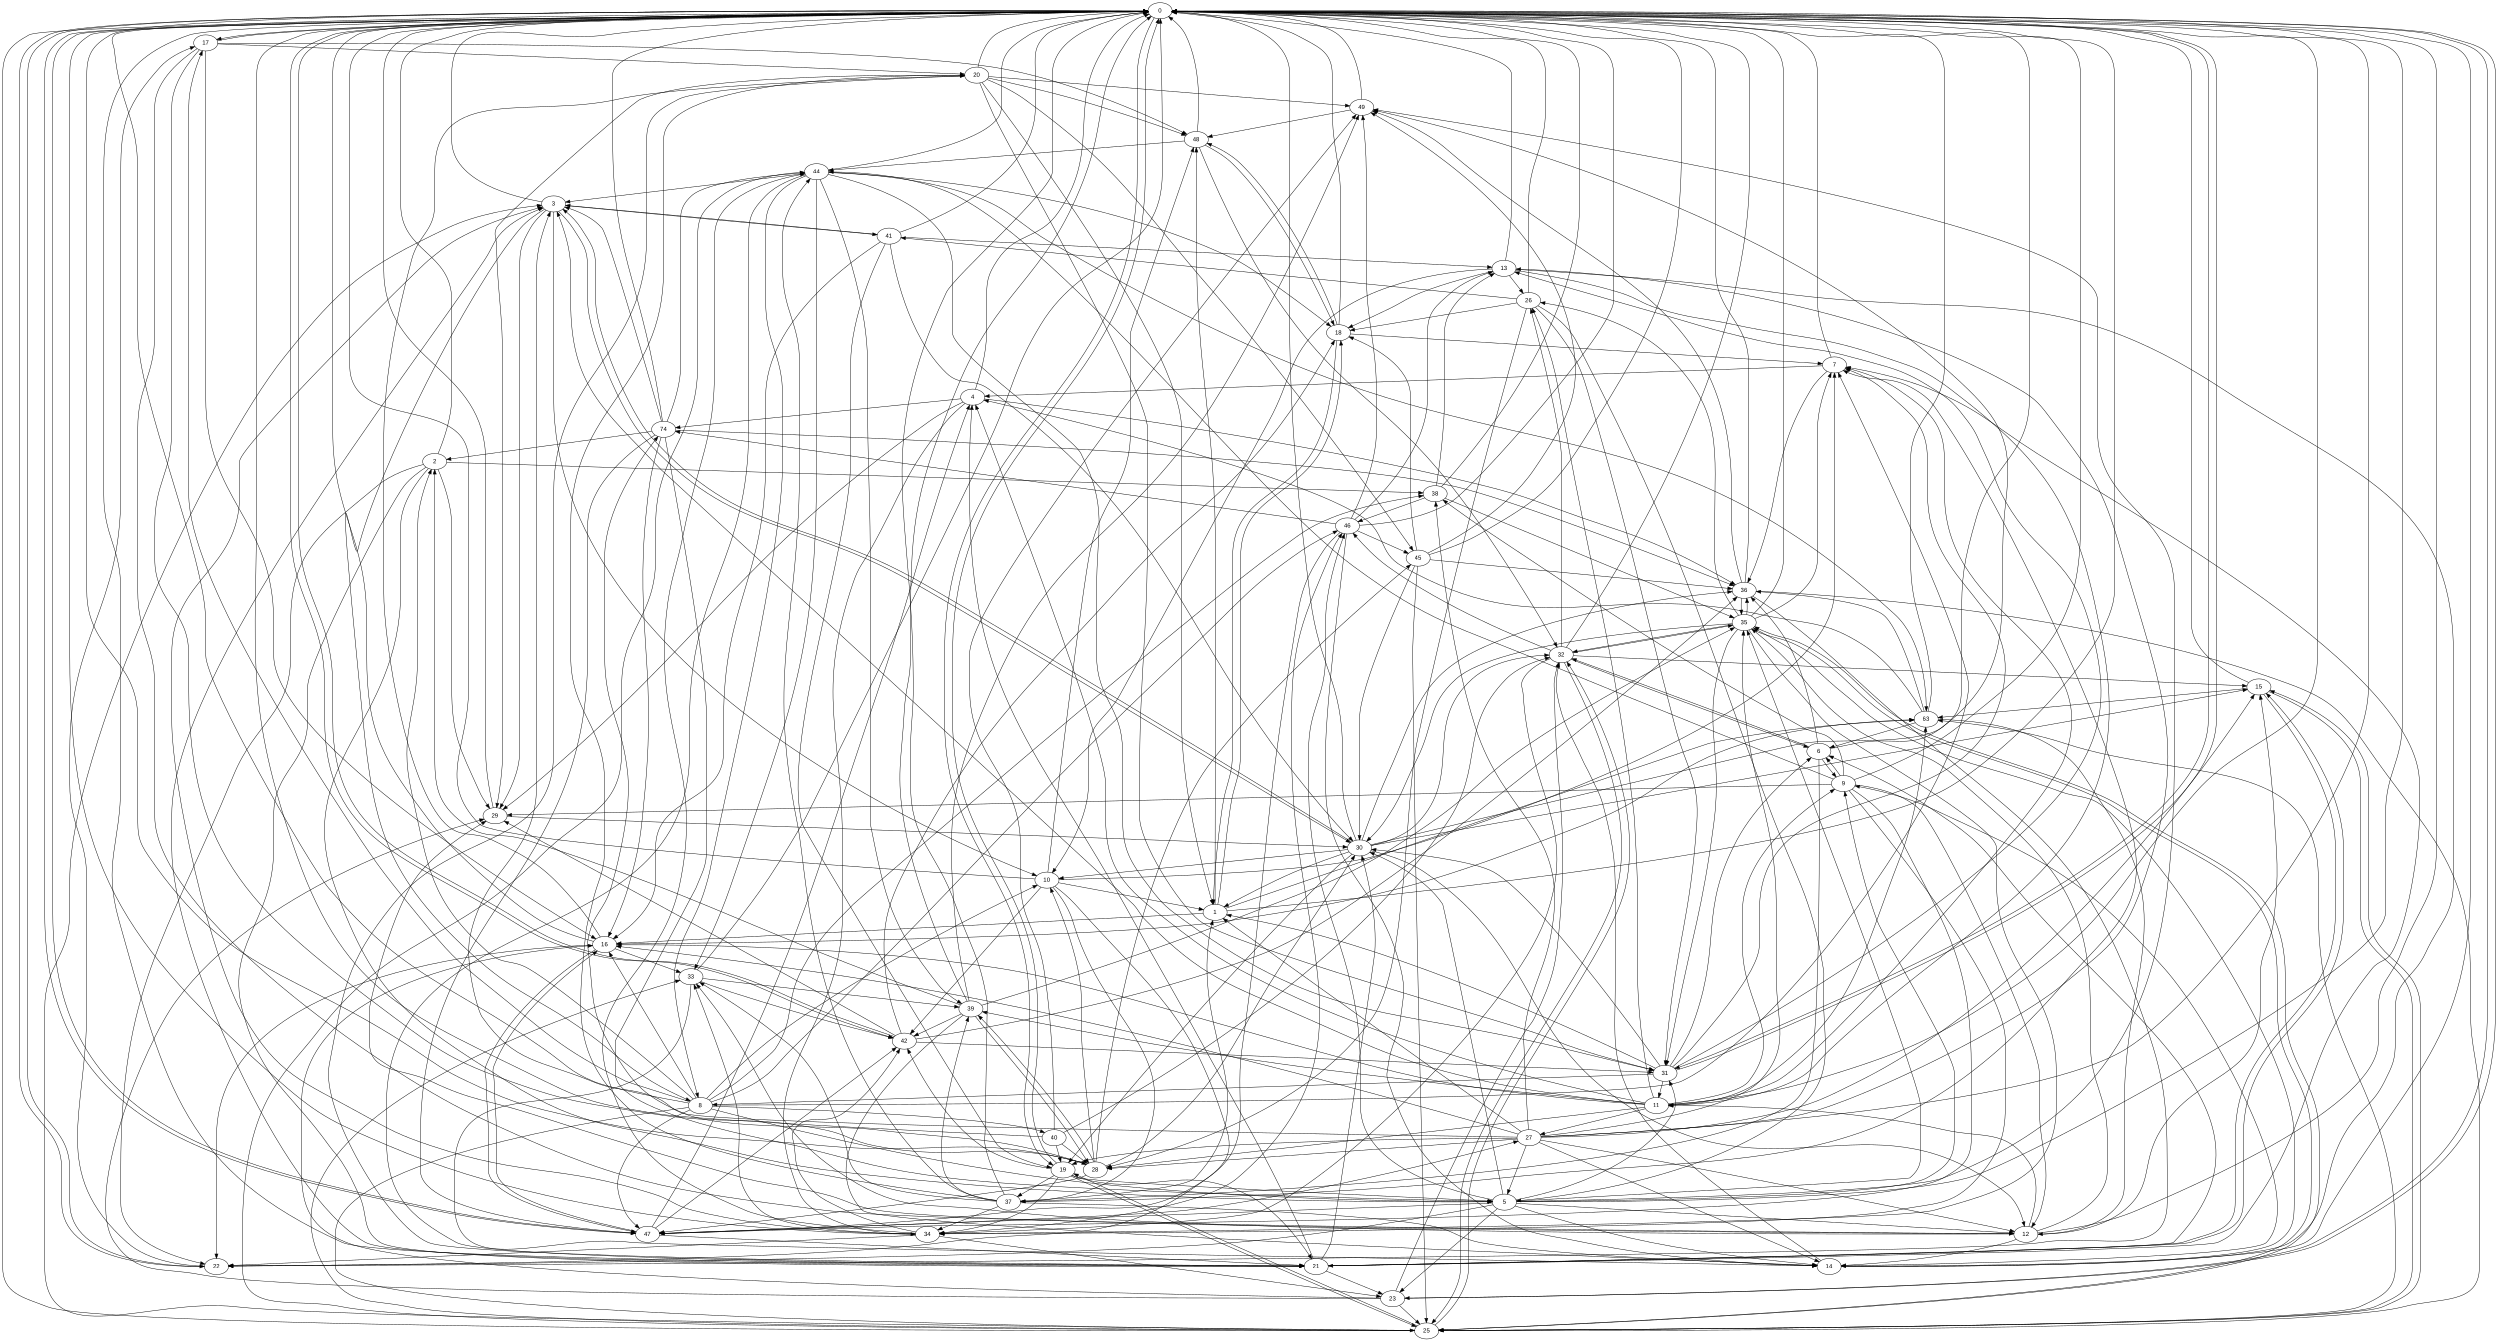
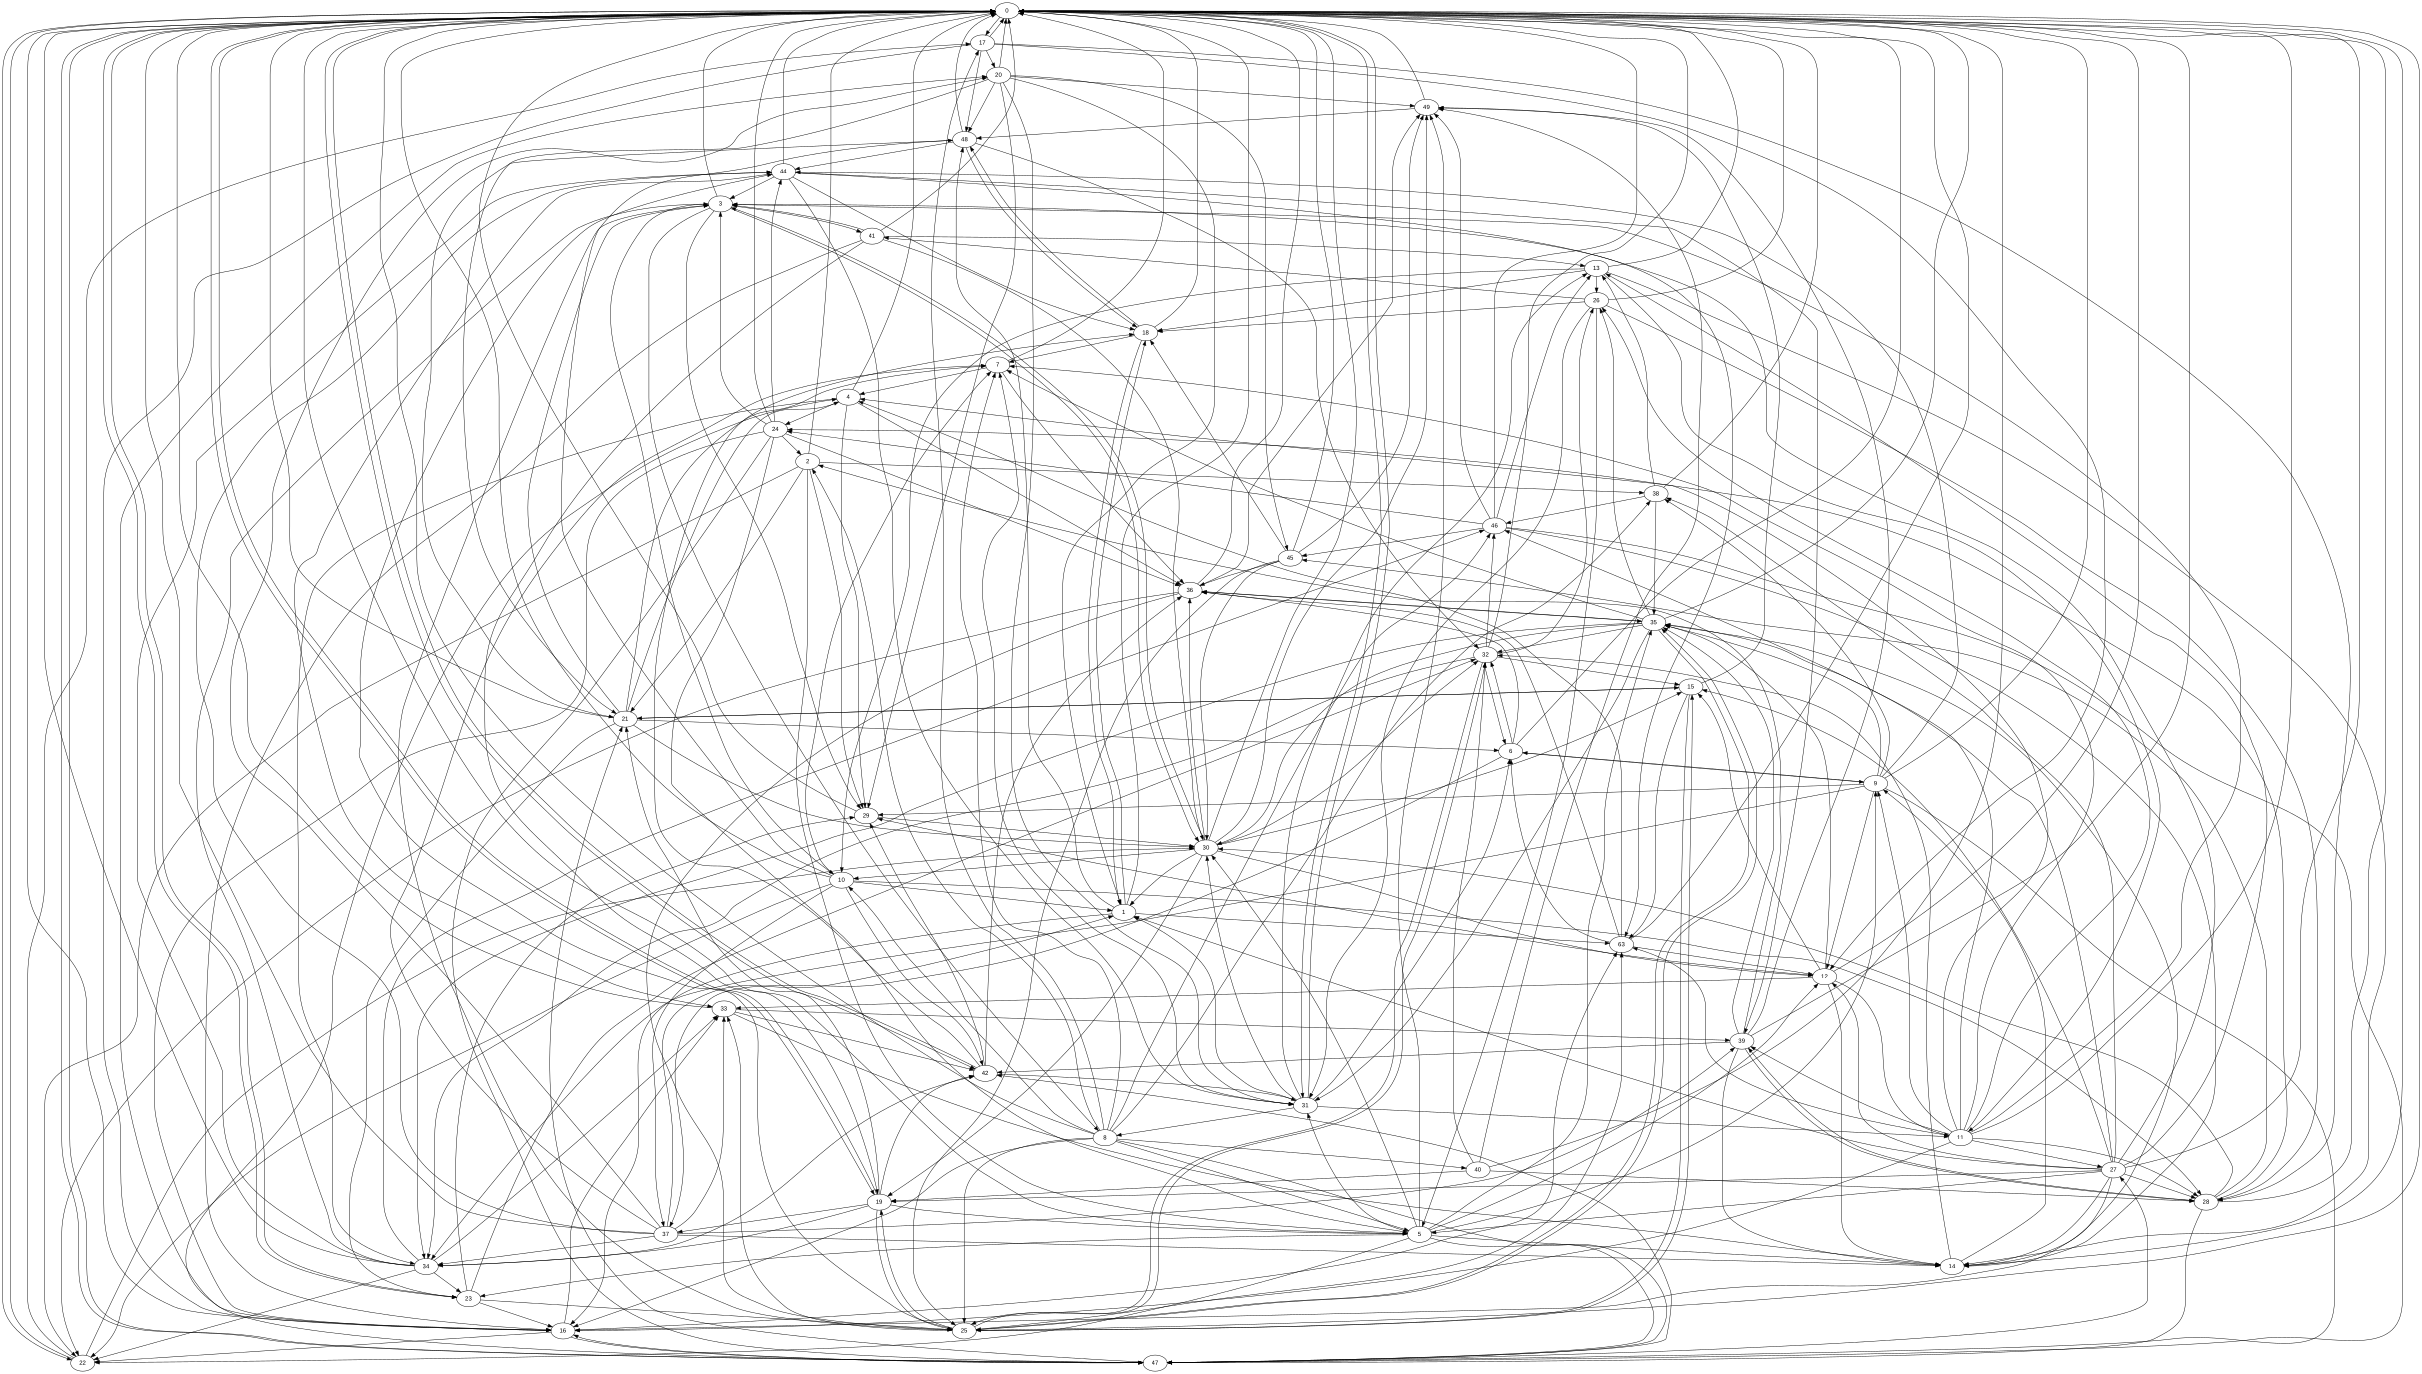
(2136, 38) -> (1766, 297)
(664, 429) -> (775, 429)
(760, 630) -> none
(1651, 640) -> (1808, 669)
(1328, 908) -> (1966, 758)
none -> (542, 921)
(1081, 1025) -> (1561, 928)
(396, 1057) -> (447, 222)
